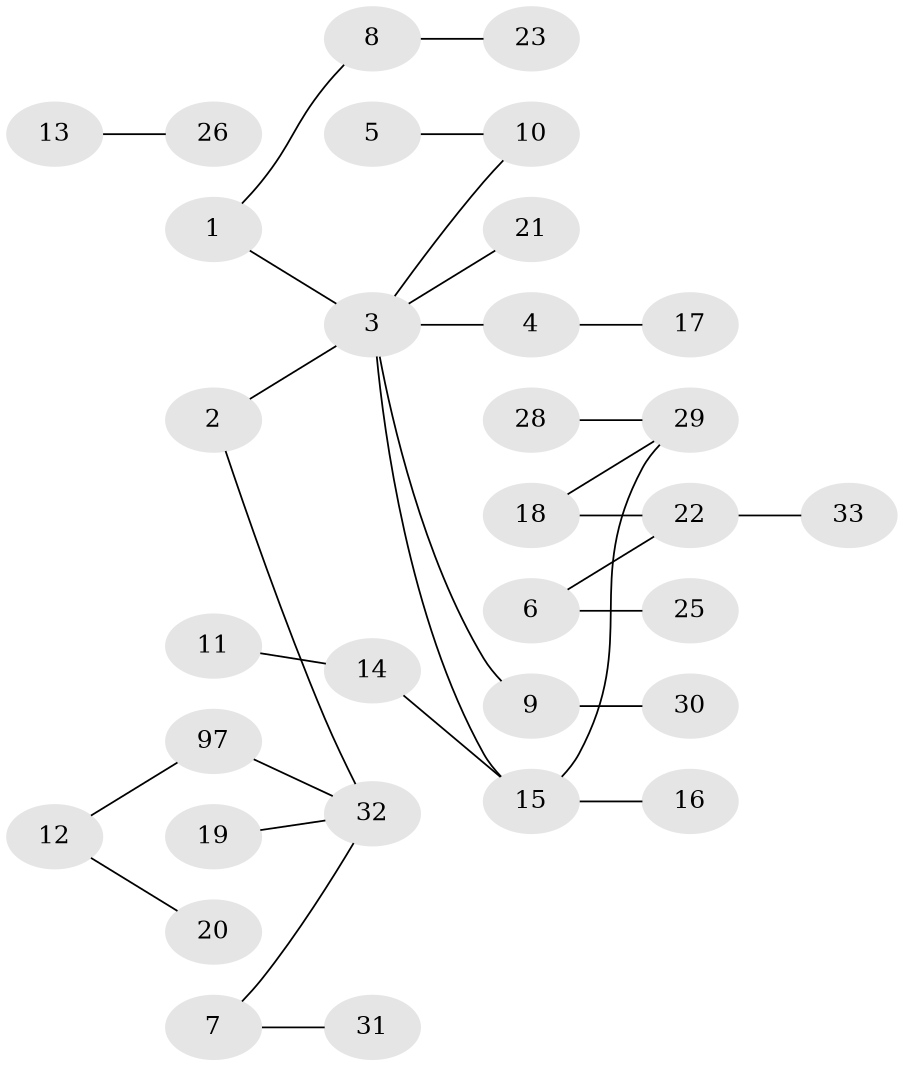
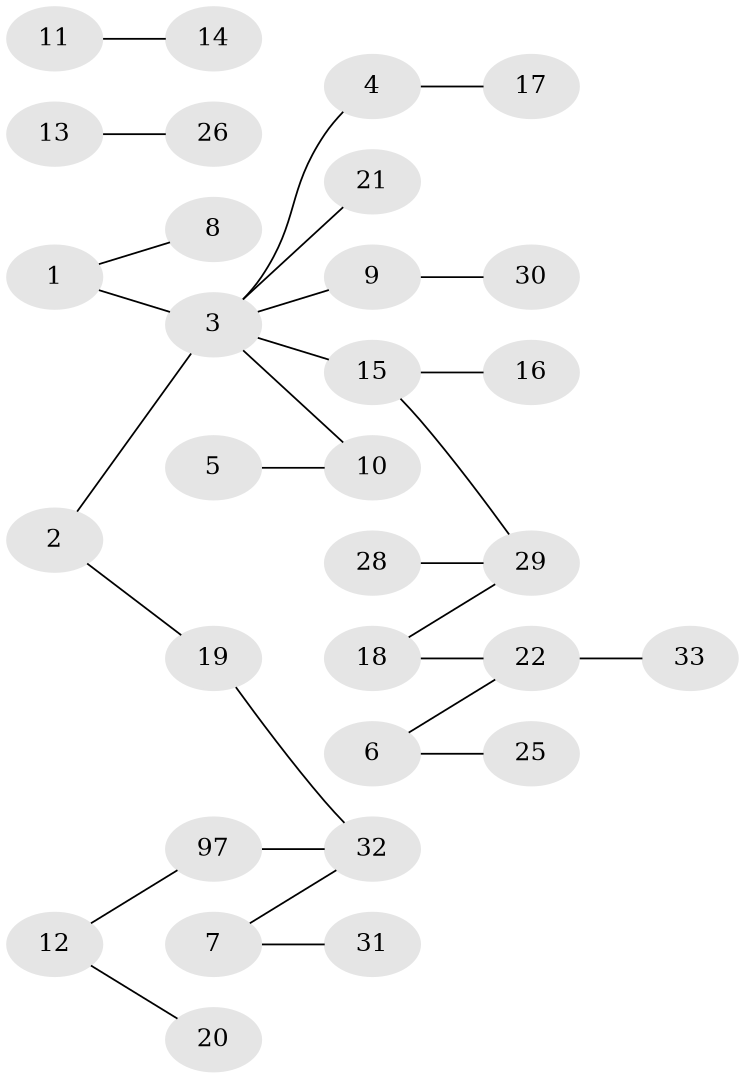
(531, 39) -> none
(286, 620) -> (134, 599)
(452, 736) -> none
